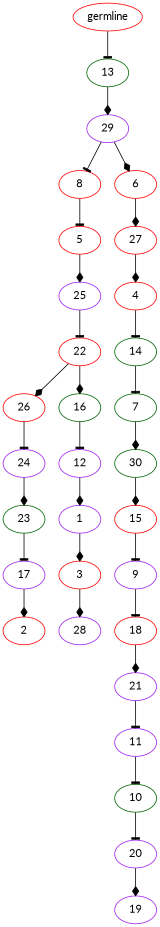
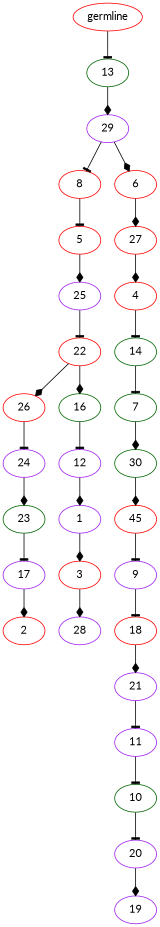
(136, 519) -> (136, 519)
